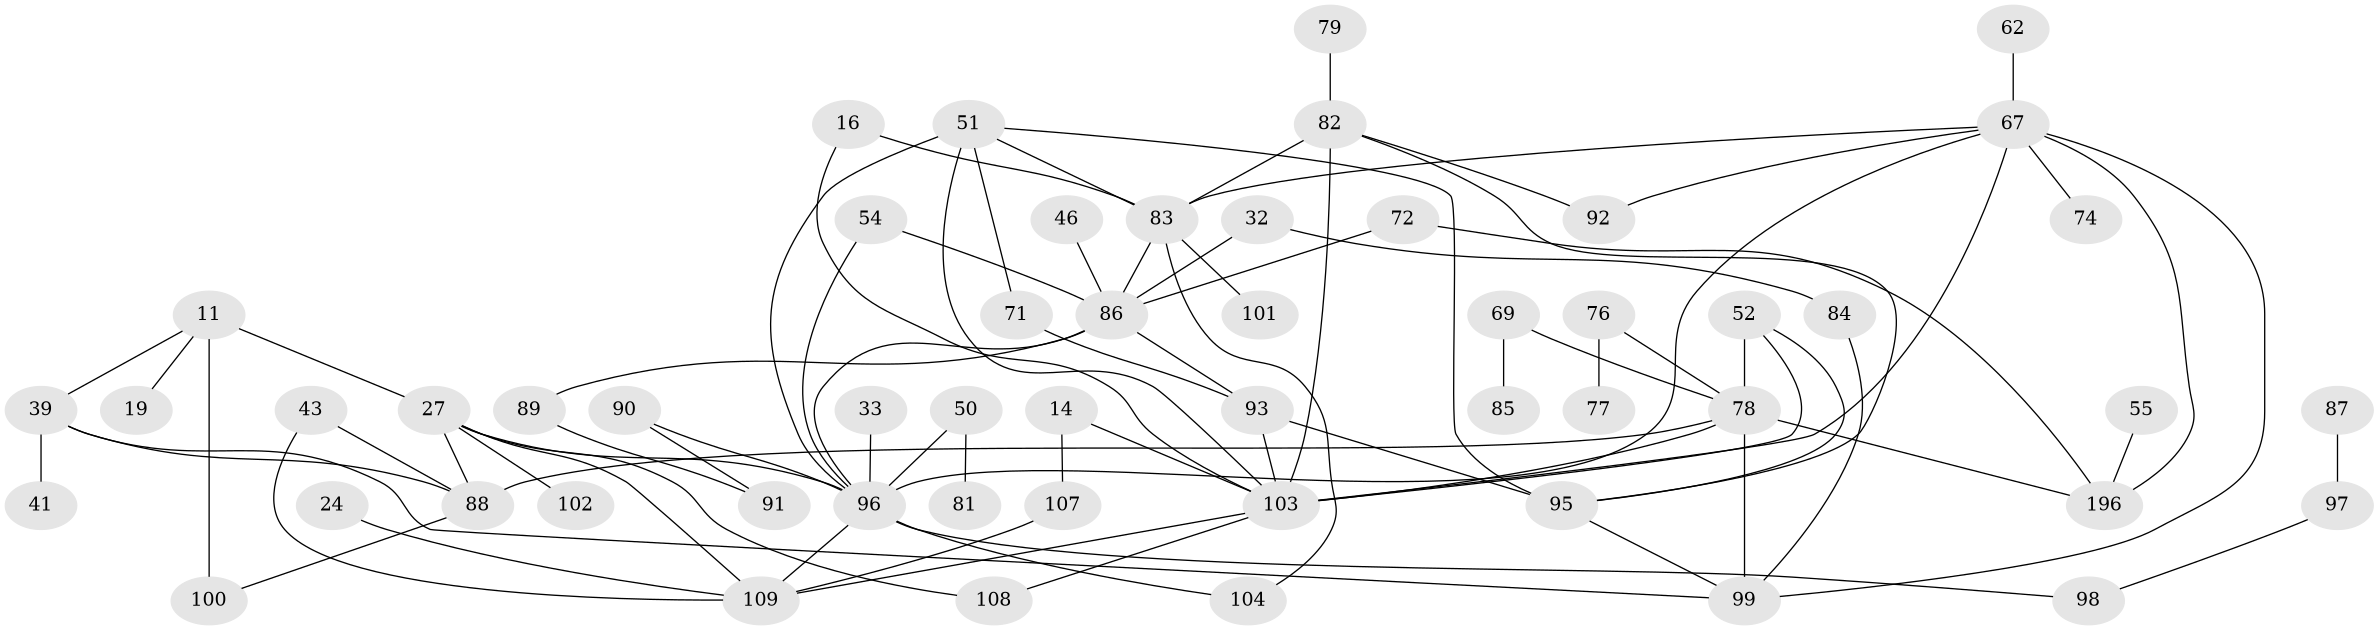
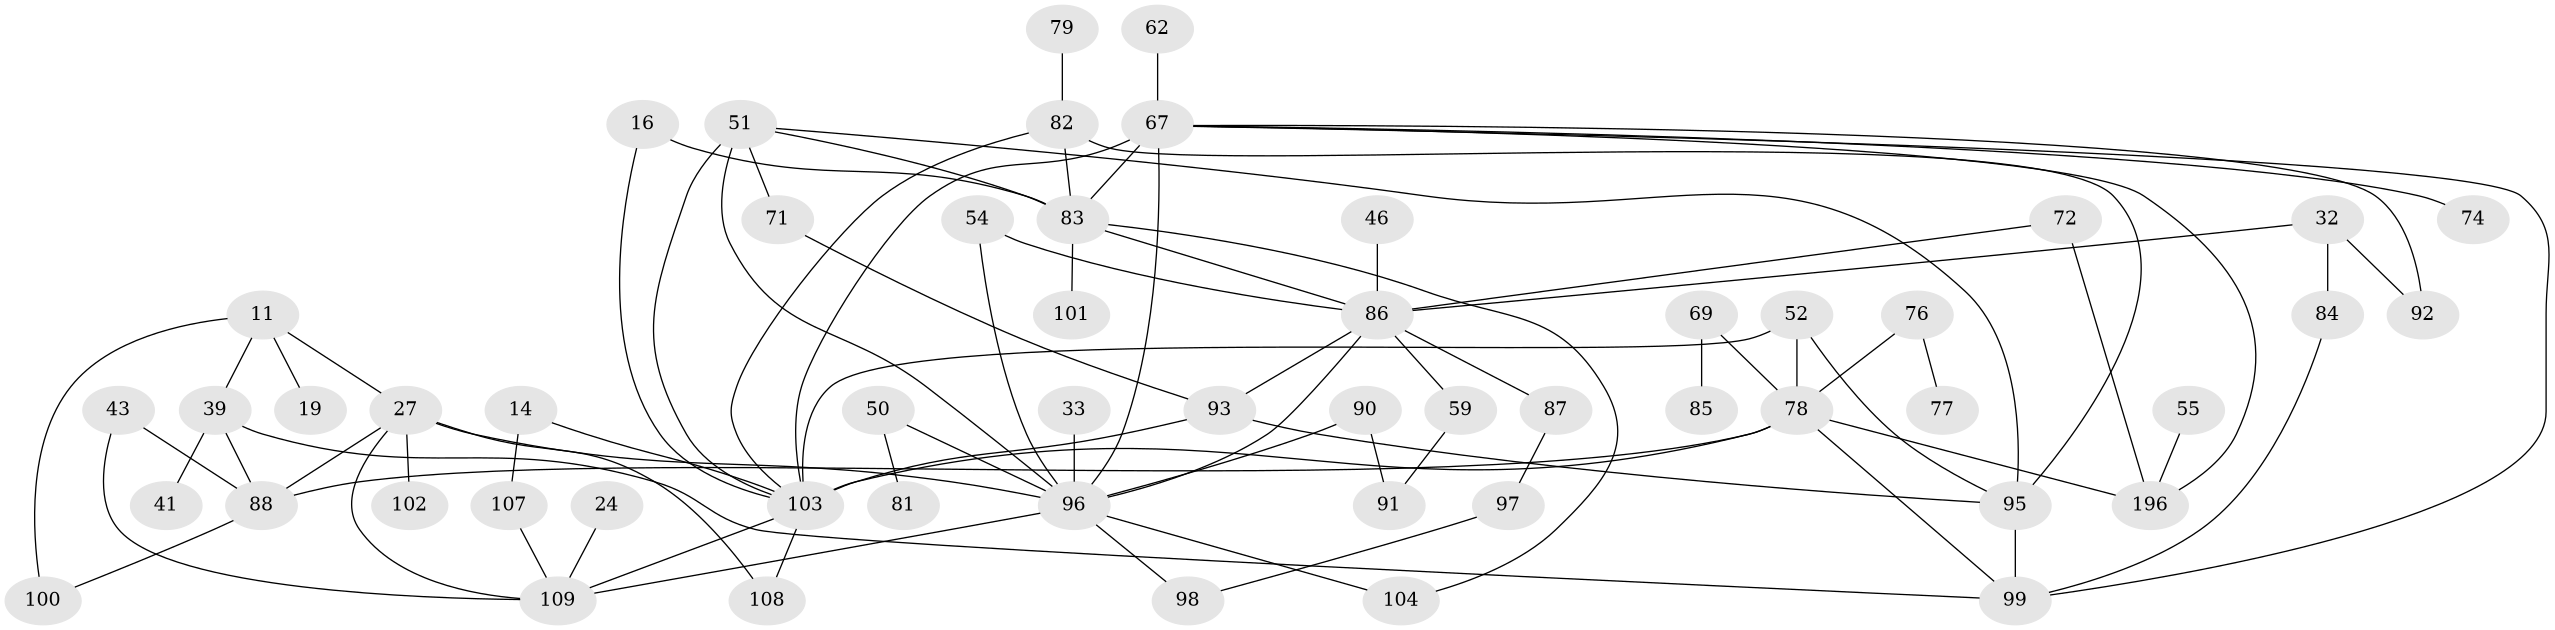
(1467, 169) -> (2375, 267)
none -> (1467, 363)
(529, 410) -> (1461, 410)
